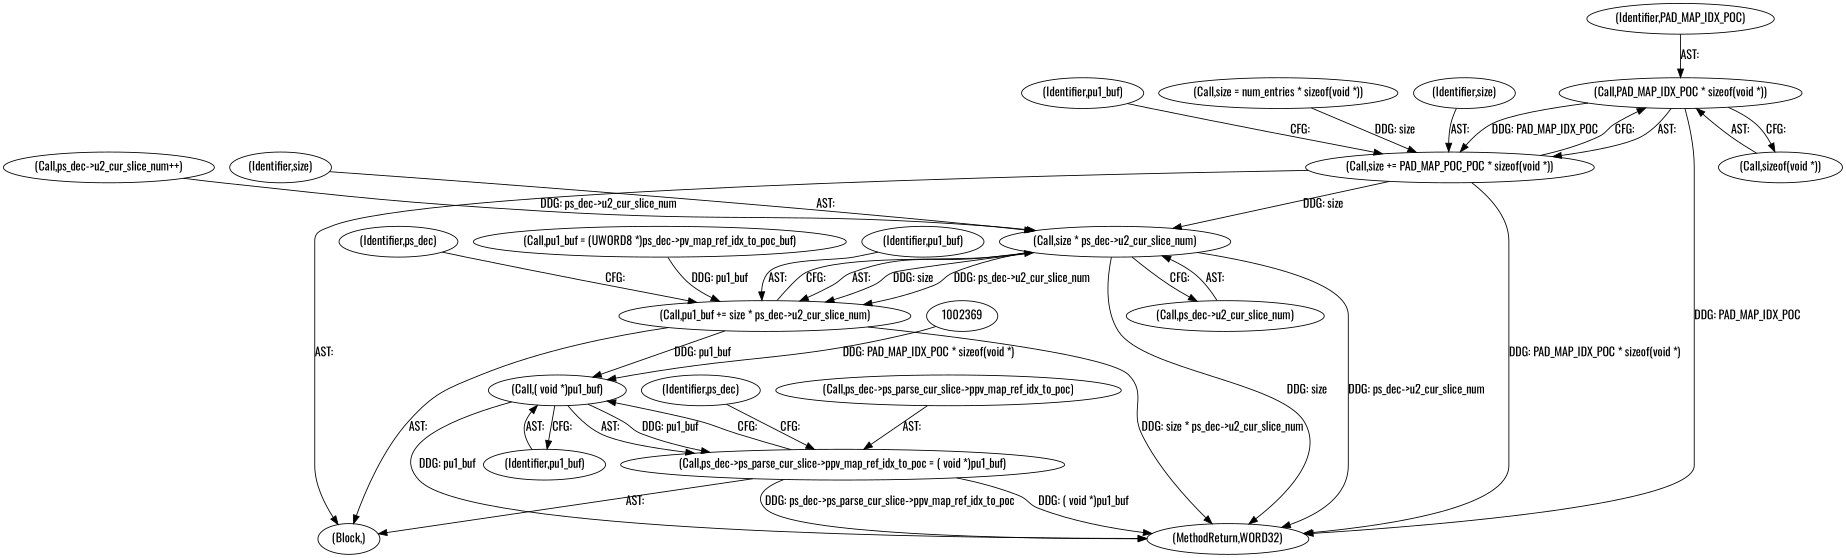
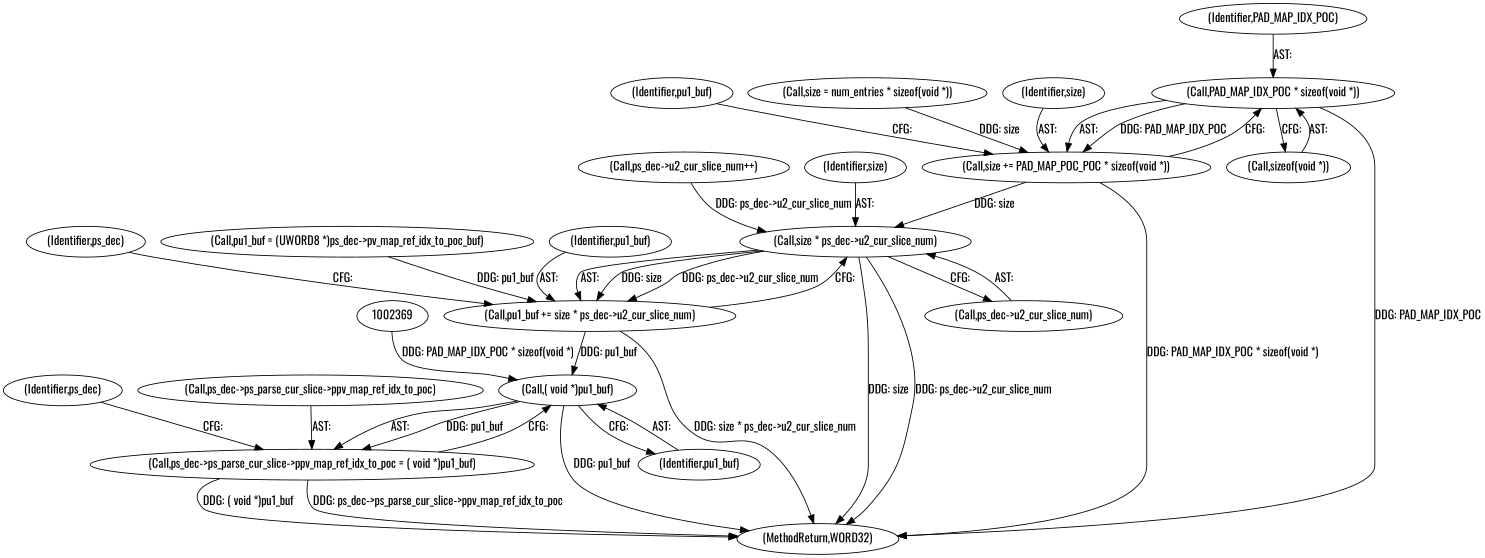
(349, 539) -> none
